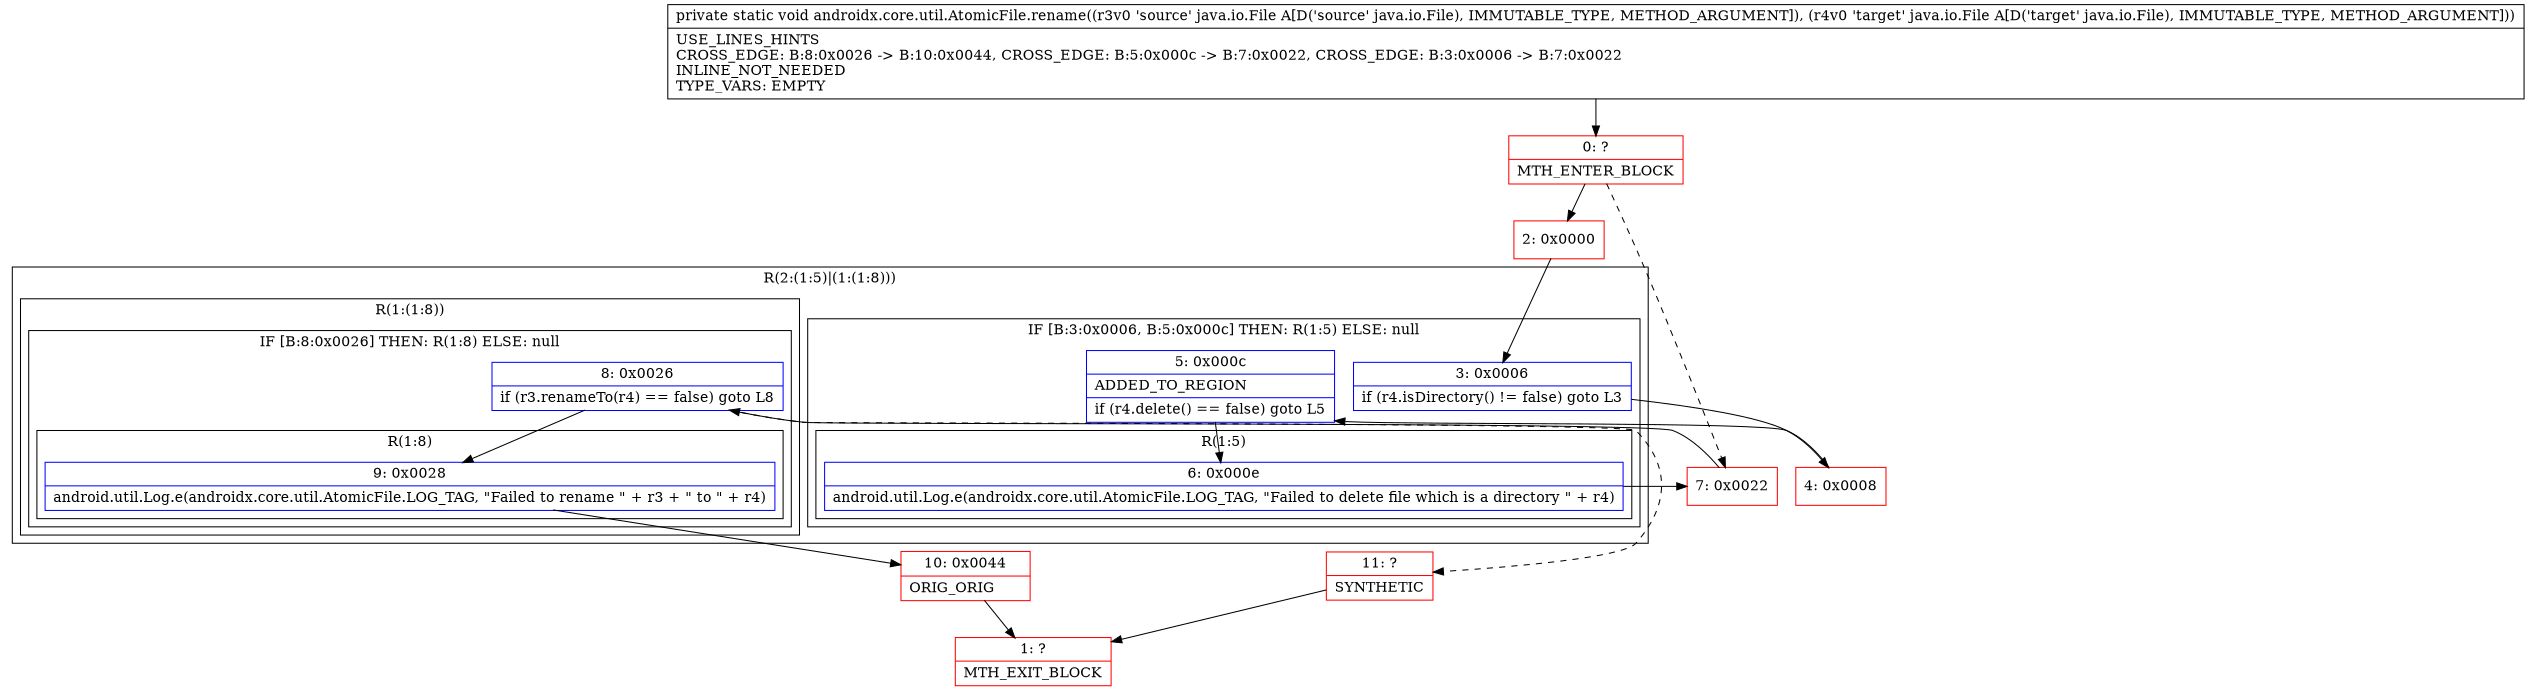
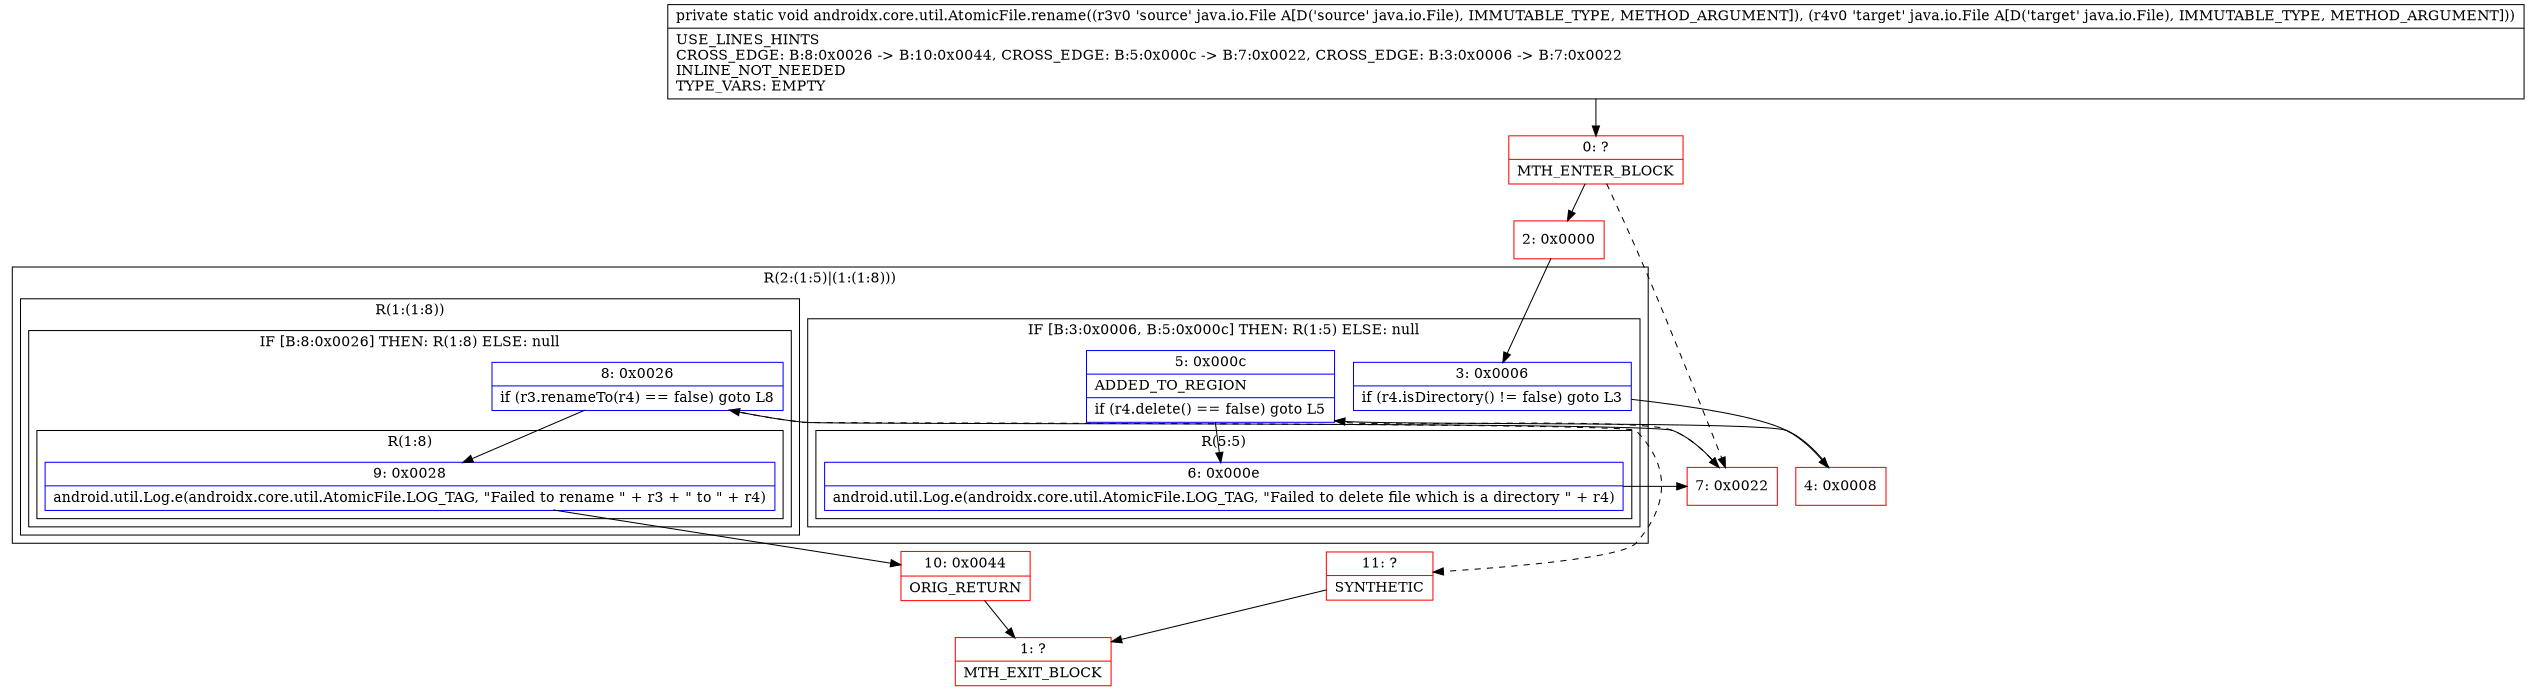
none -> (1529, 423)
(1224, 442) -> (1224, 442)
(952, 588) -> (966, 588)
